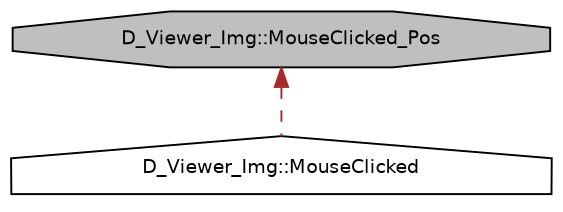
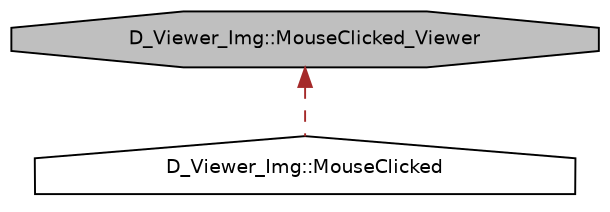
(281, 39) -> (305, 39)
